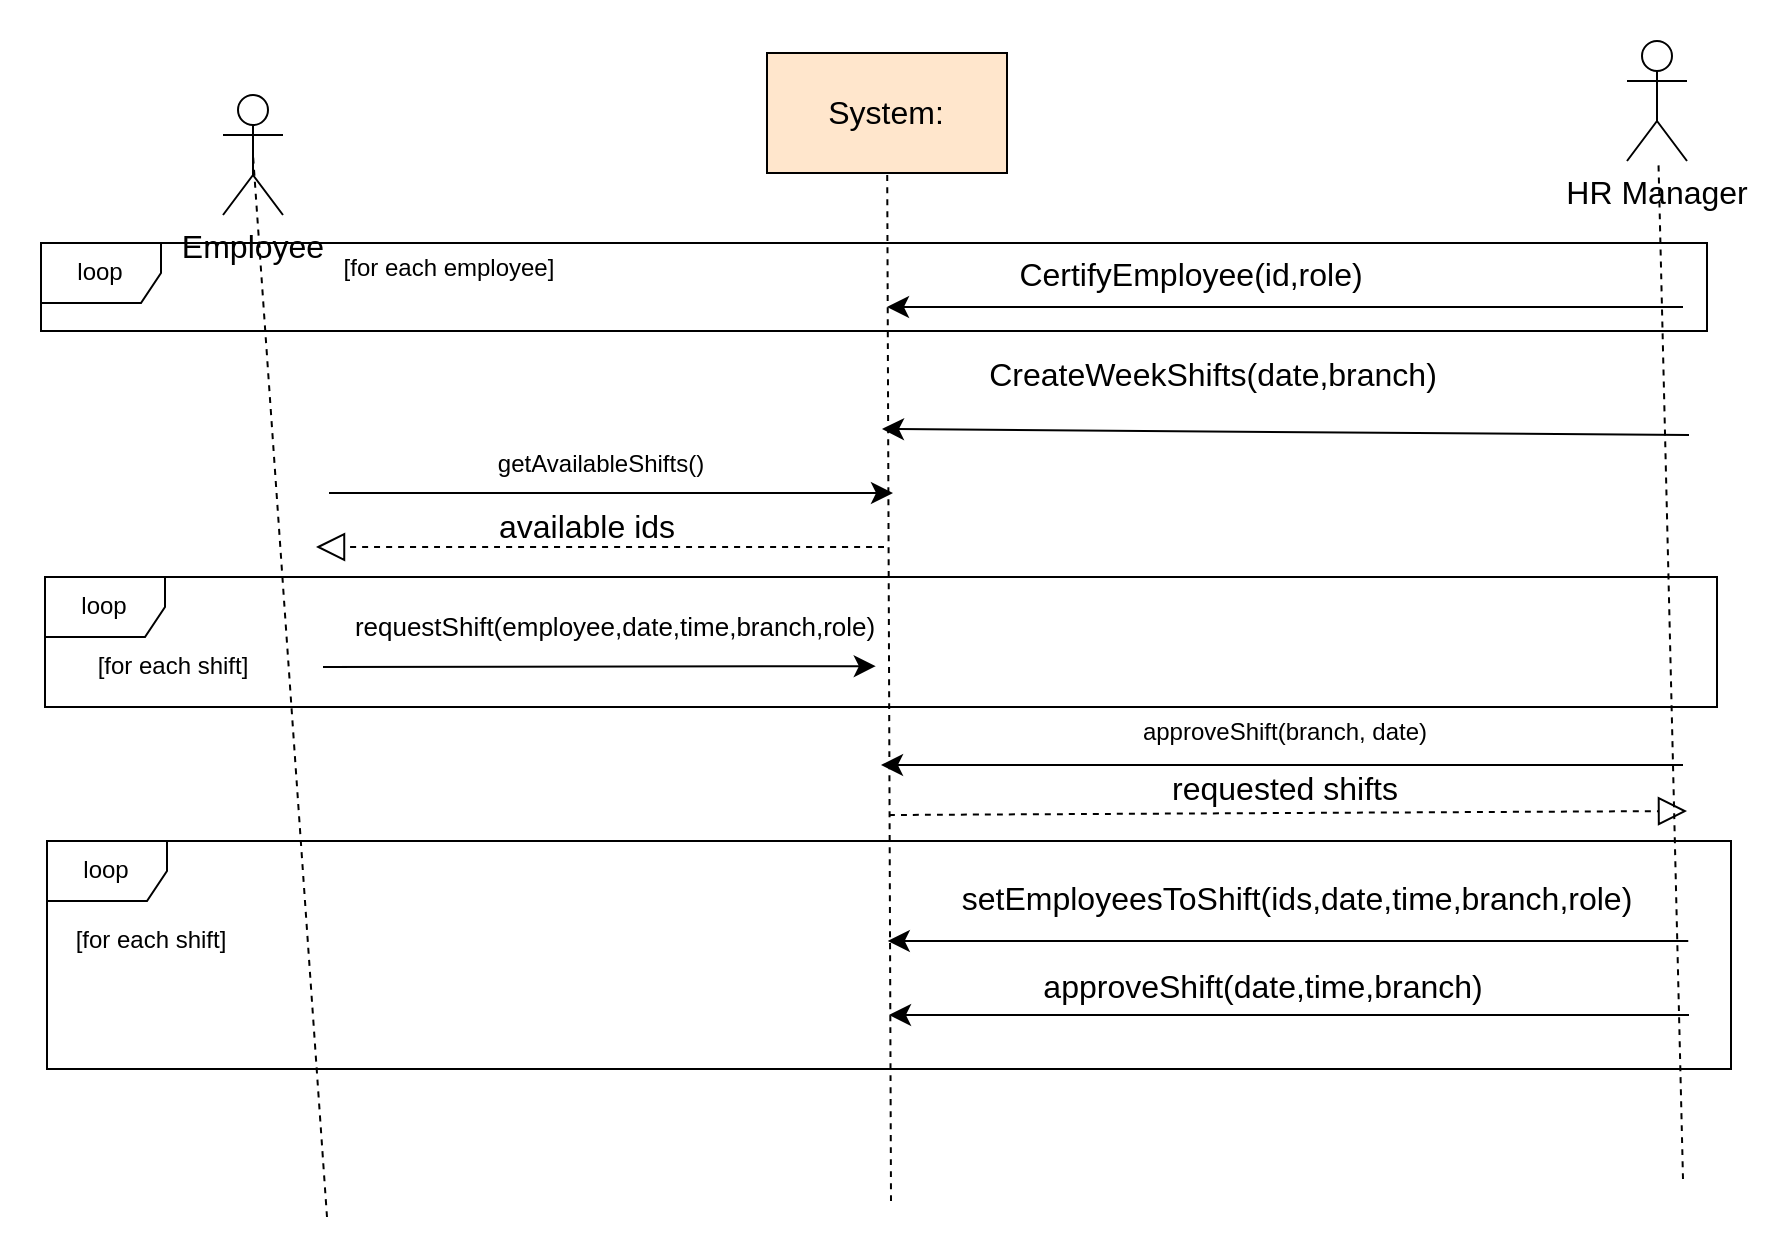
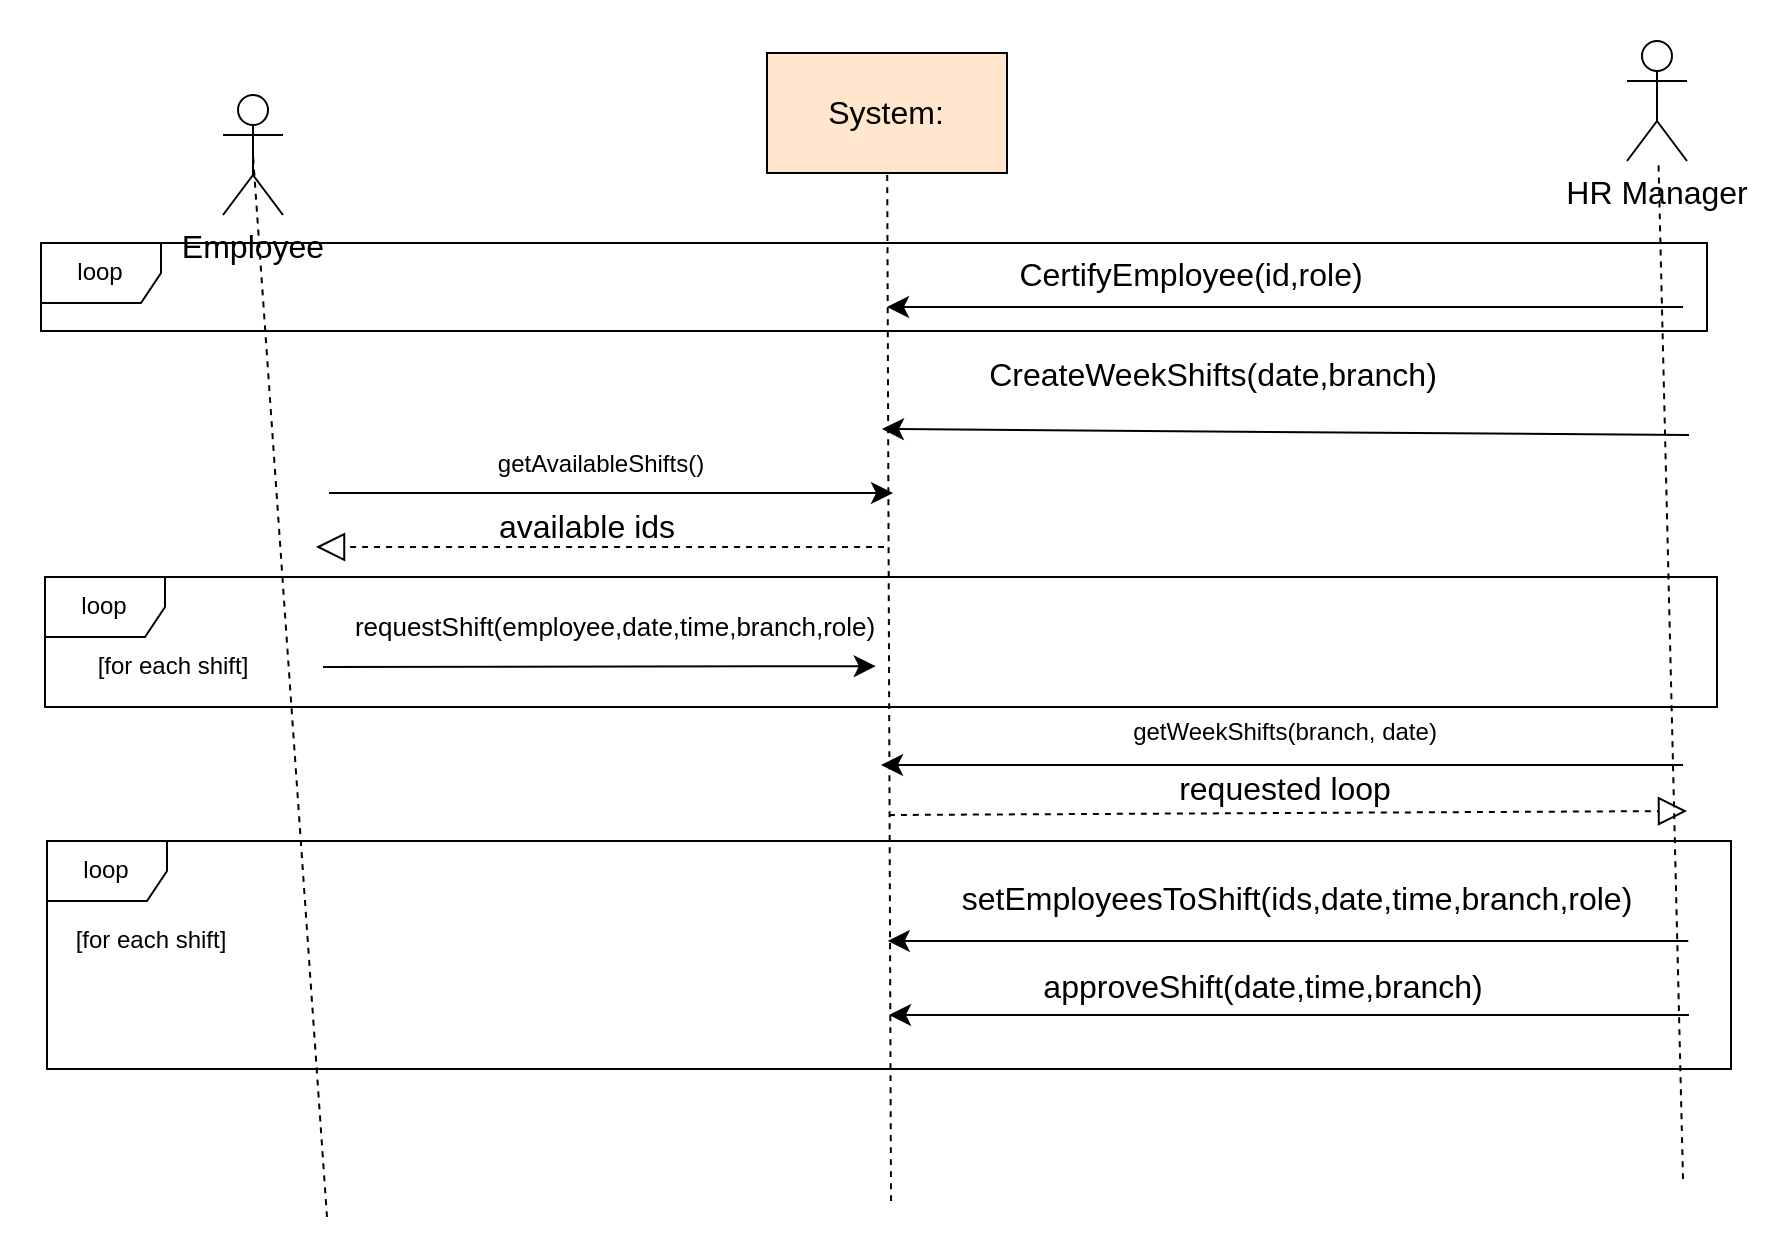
(448, 269) -> none
(1286, 733) -> (1286, 733)
(1286, 789) -> (1286, 789)
